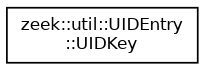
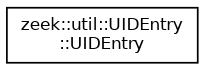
(102, 35) -> (102, 35)
